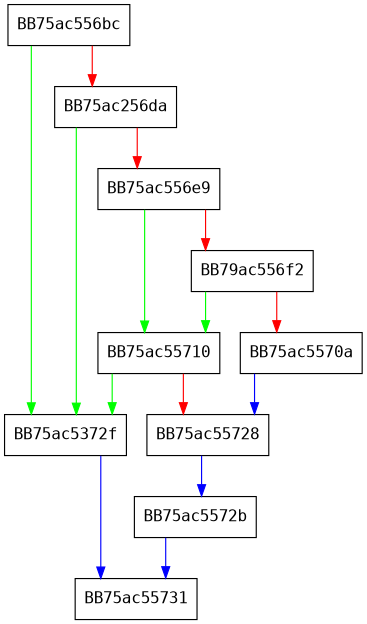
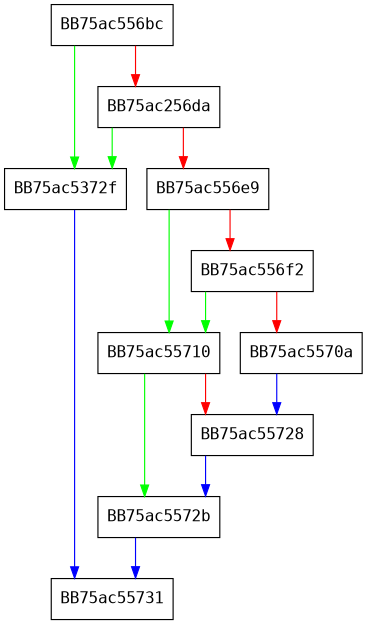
(252, 271) -> (252, 271)
(112, 388) -> (145, 429)
